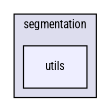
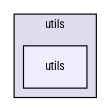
(55, 25) -> (55, 25)
